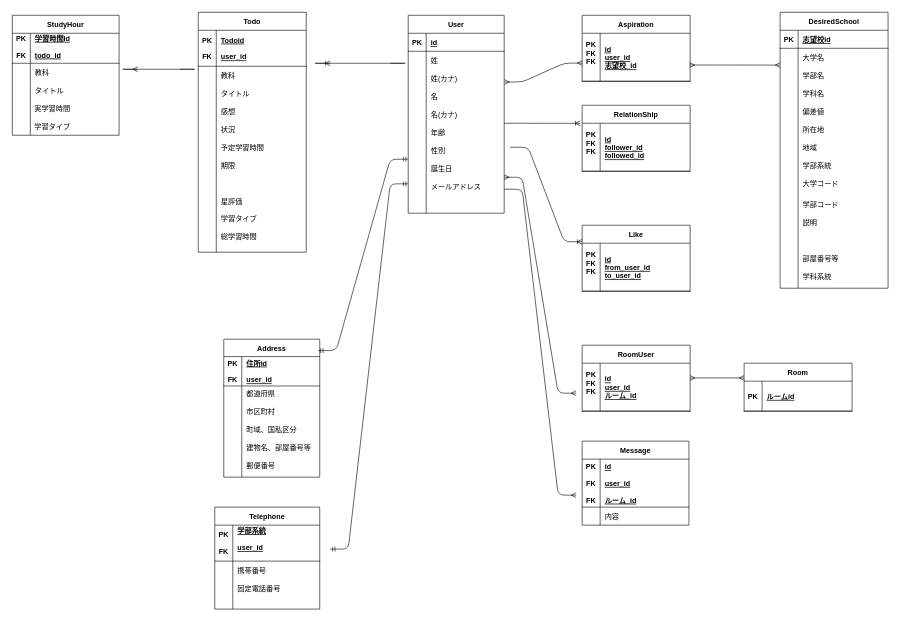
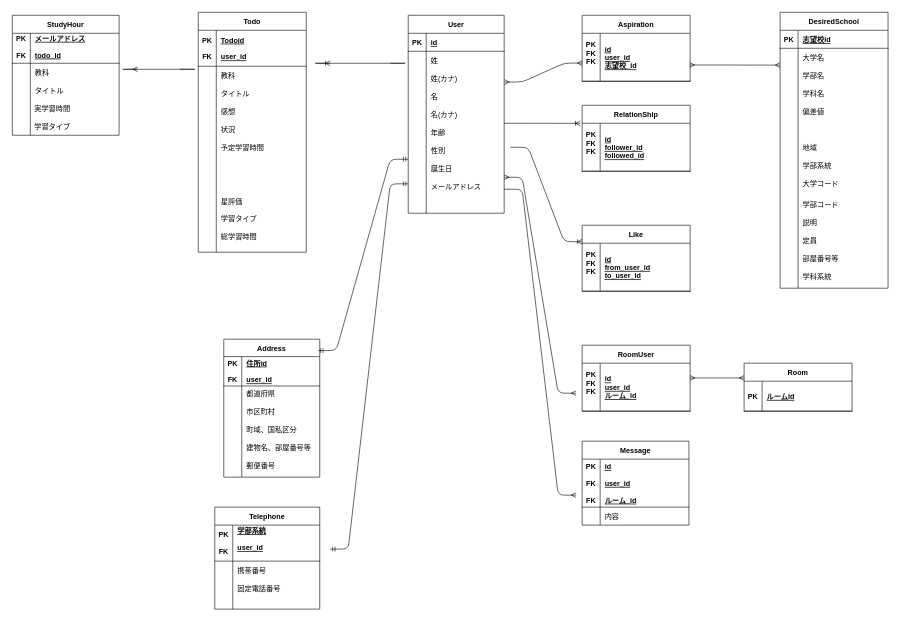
(52, 38) -> (60, 38)
(843, 129) -> none
(261, 165) -> none
none -> (843, 240)
